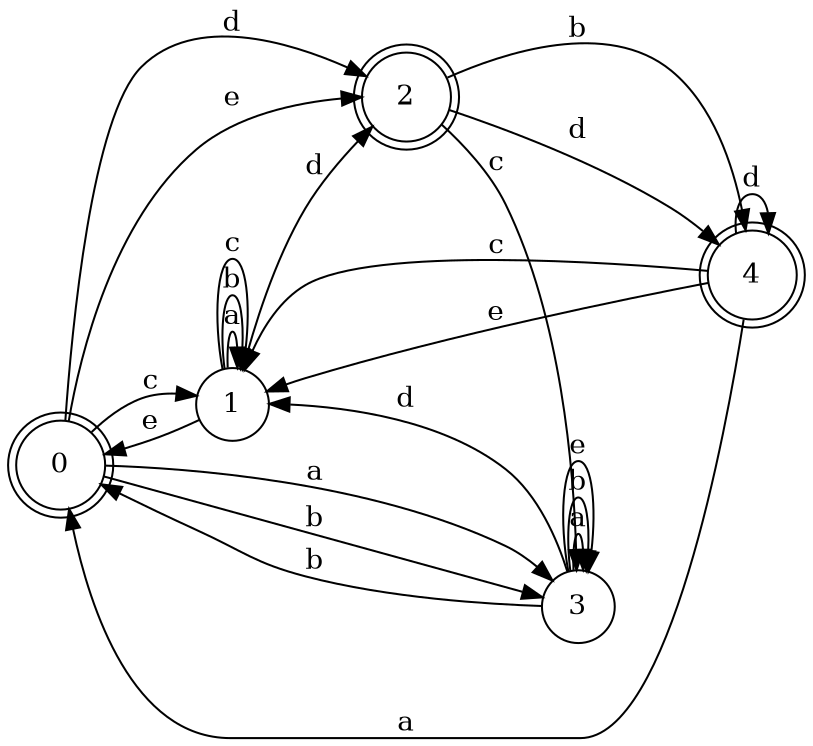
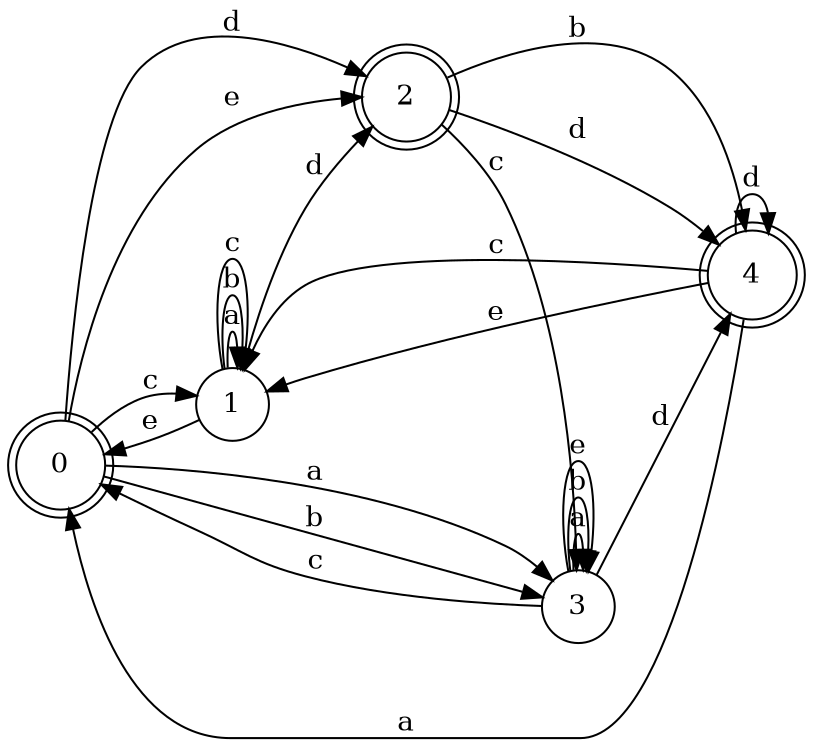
(460, 442) -> (659, 454)
(315, 561) -> (315, 561)
